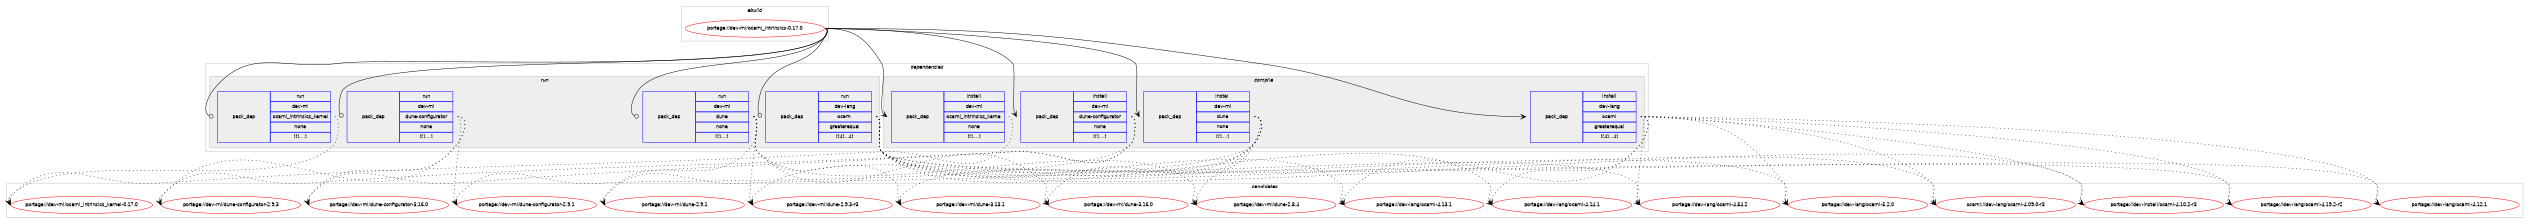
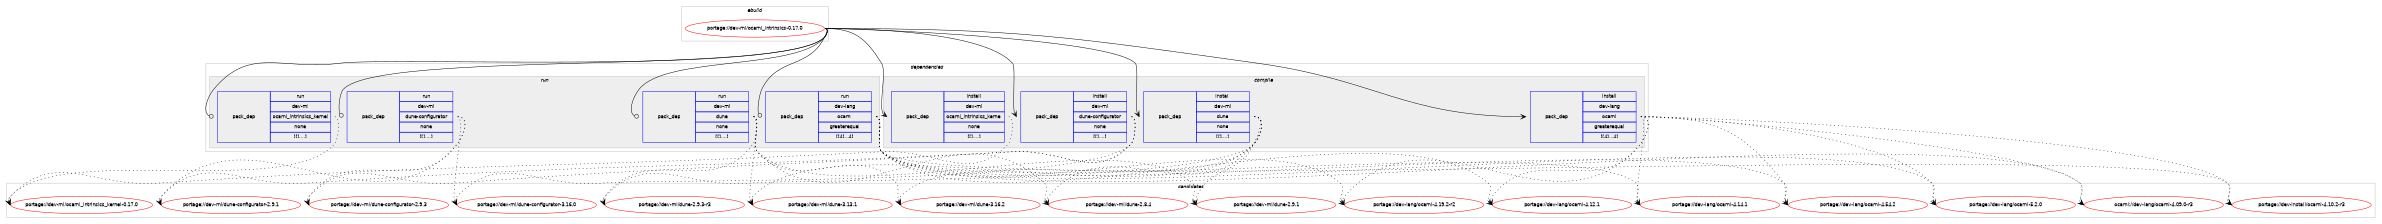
(1118, 205) -> (971, 205)
(1414, 205) -> none
